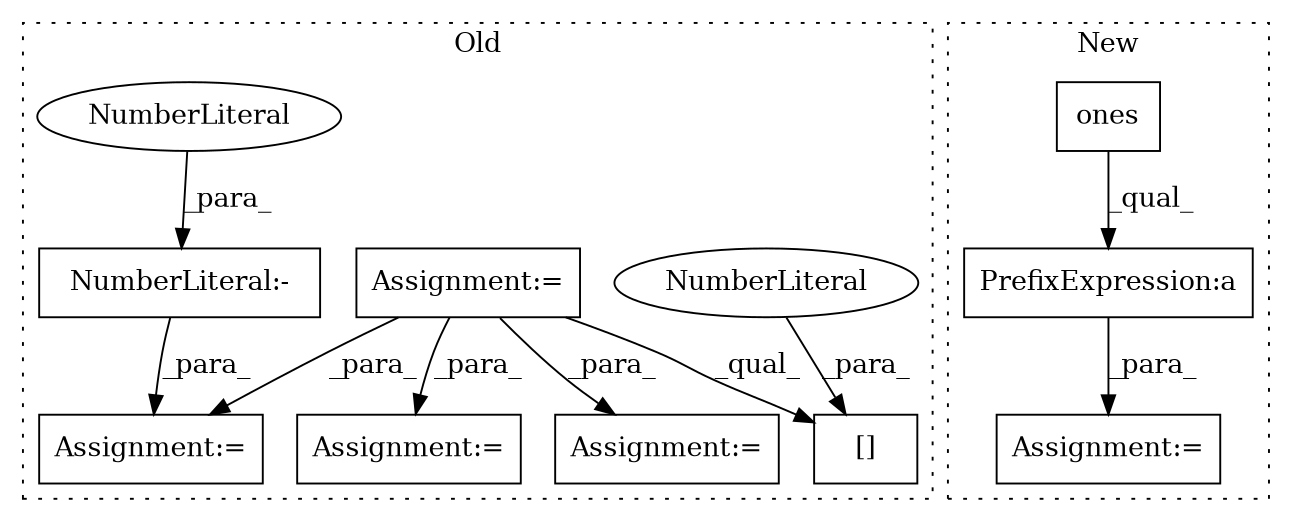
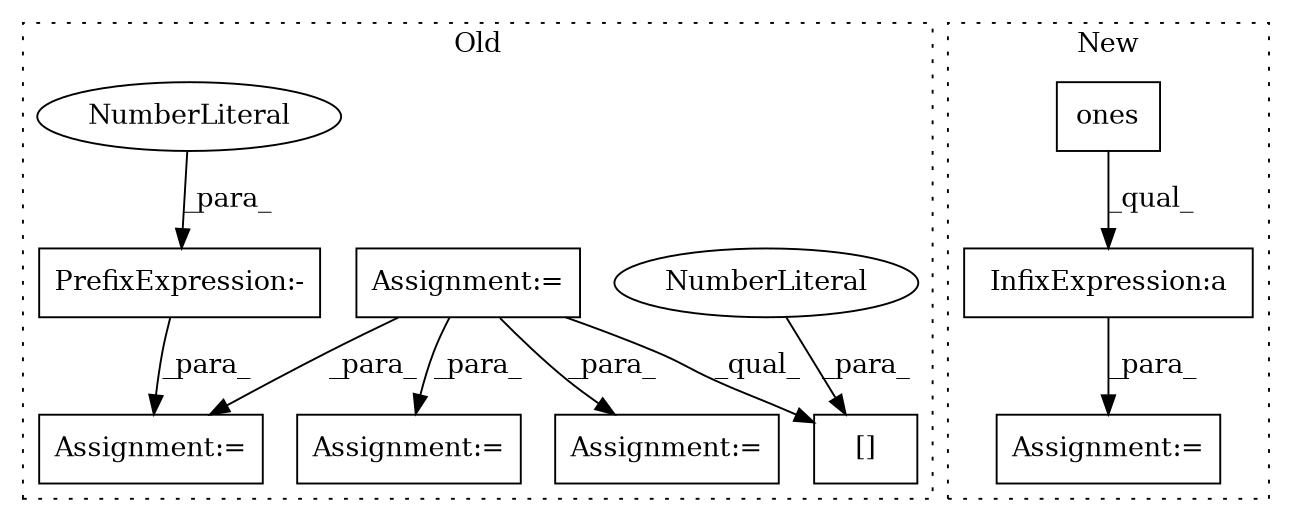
(180, 283) -> (180, 283)
(1108, 283) -> (1108, 283)
